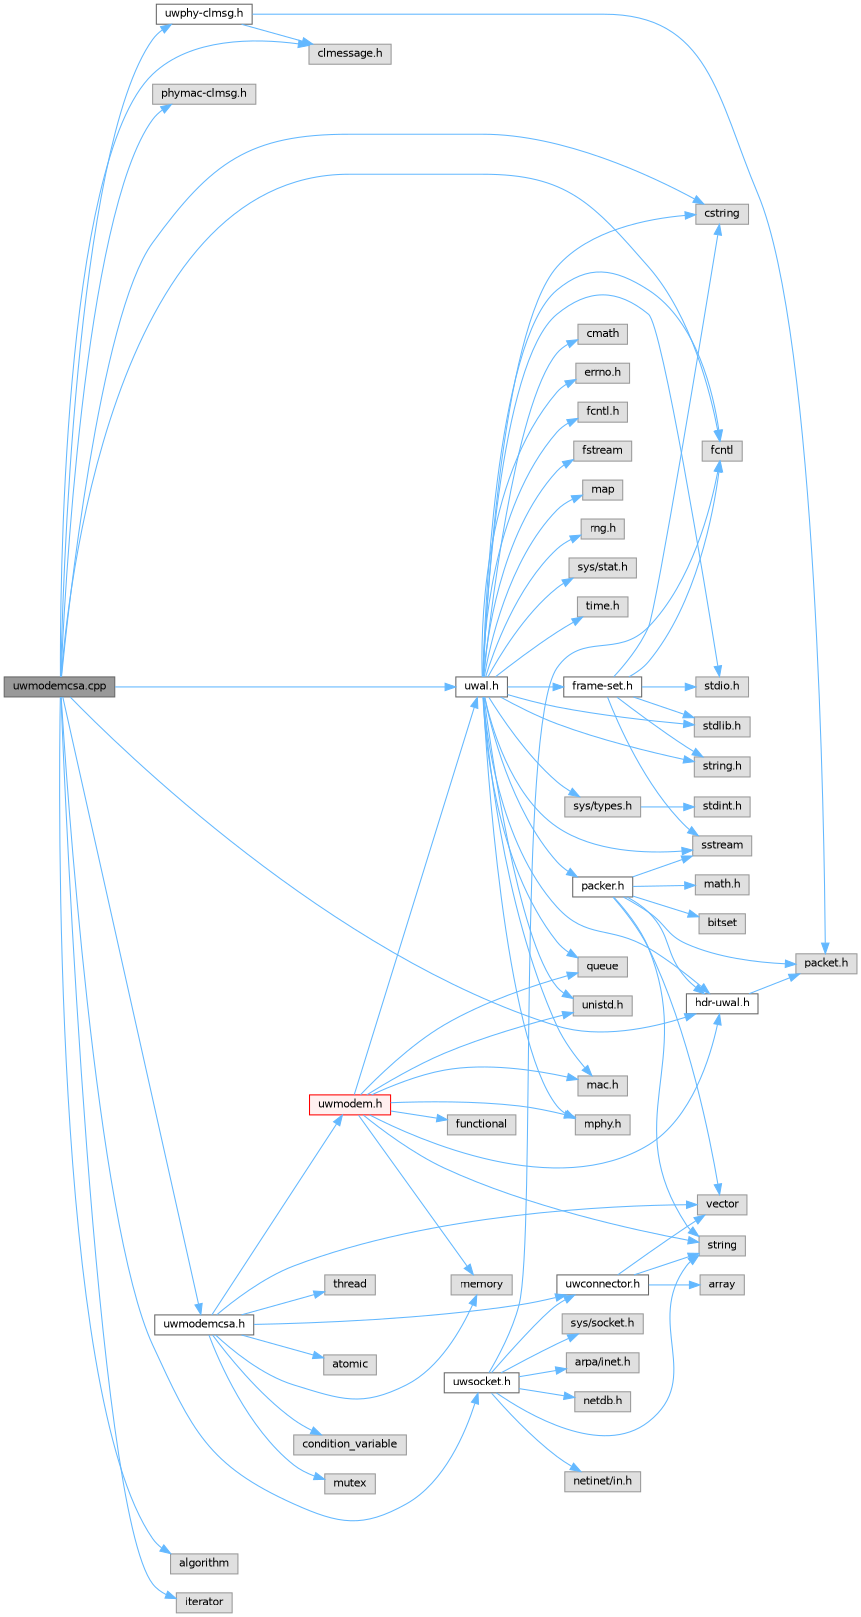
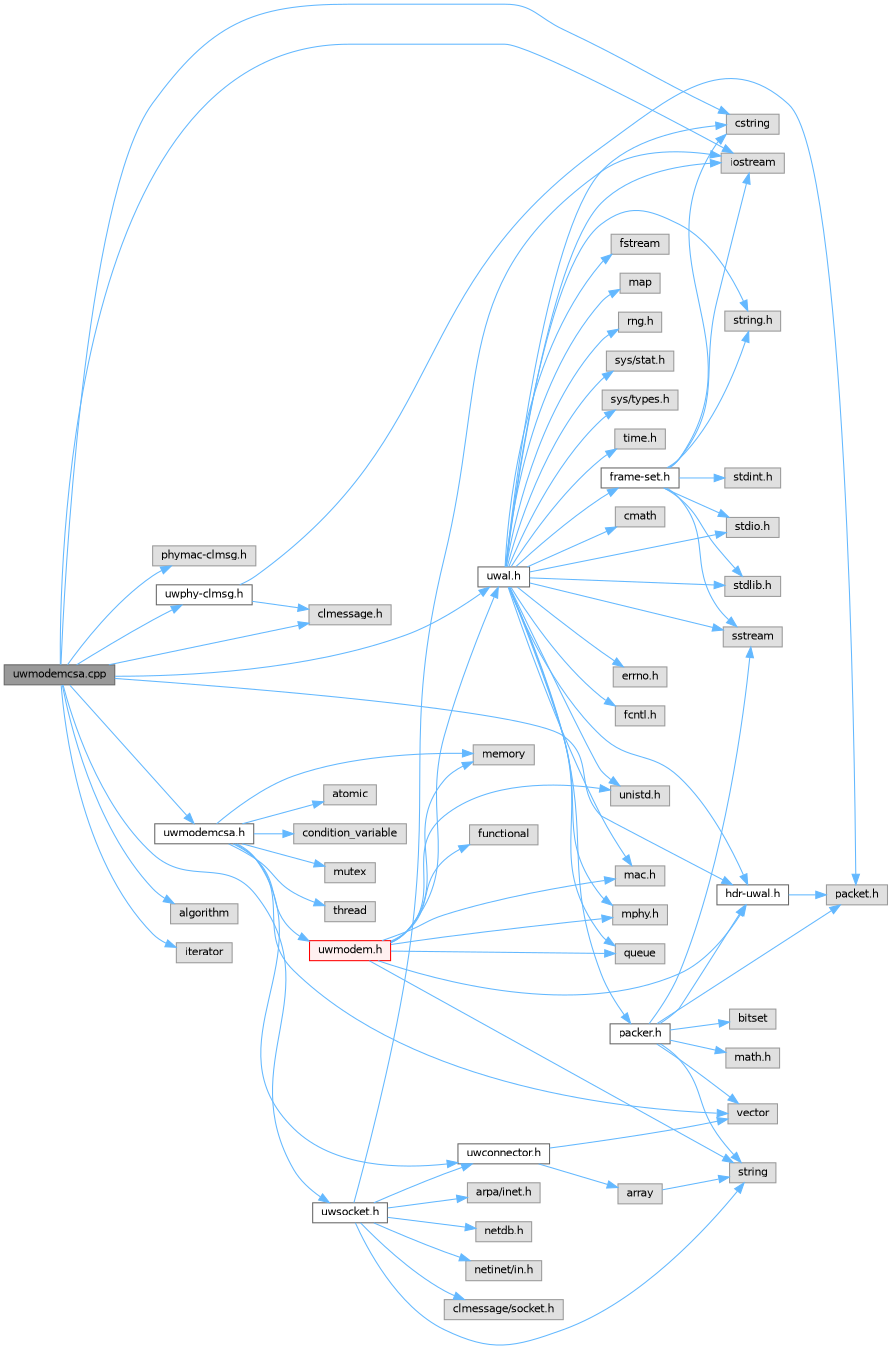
(722, 451) -> (753, 163)
(660, 807) -> (697, 478)
(661, 1266) -> (691, 1184)
(603, 1324) -> (504, 1310)
